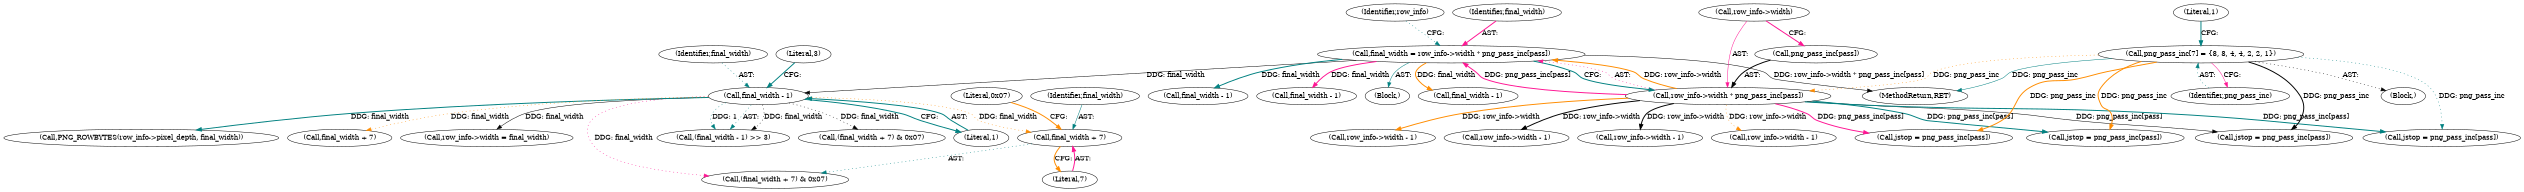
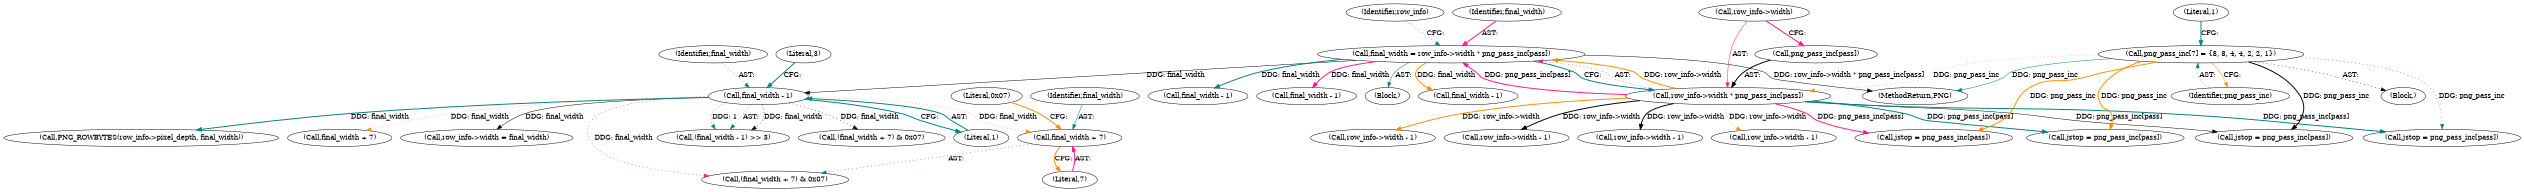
(2220, 72) -> (2220, 72)
(1915, 96) -> (1915, 96)
